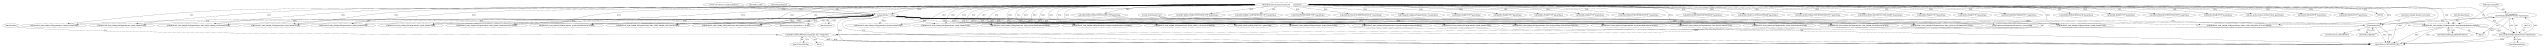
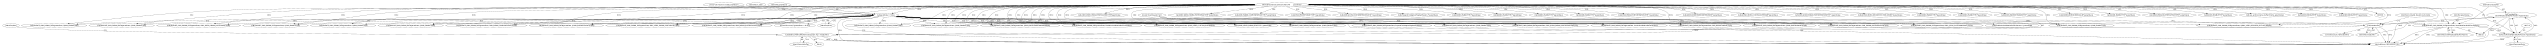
(1553, 21) -> (1498, 20)
